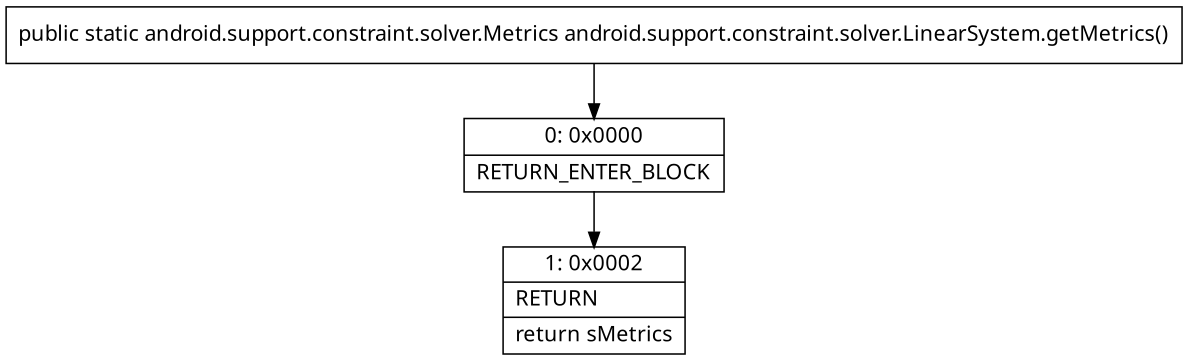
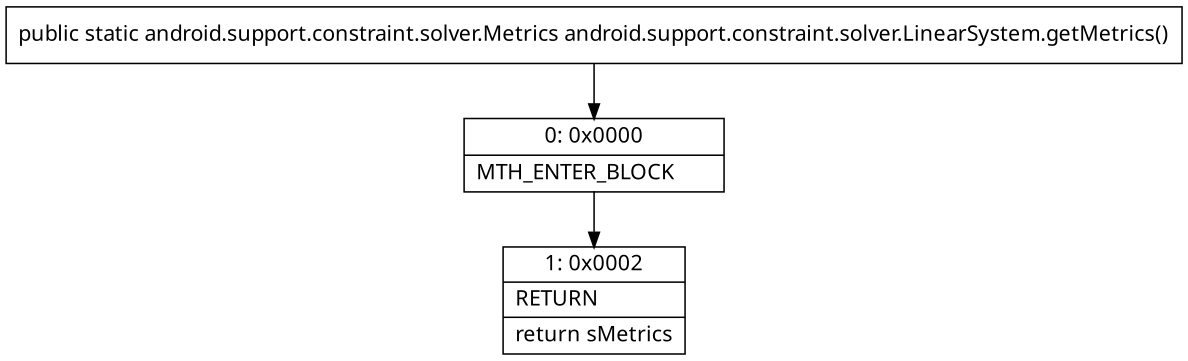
(594, 173) -> (576, 173)
